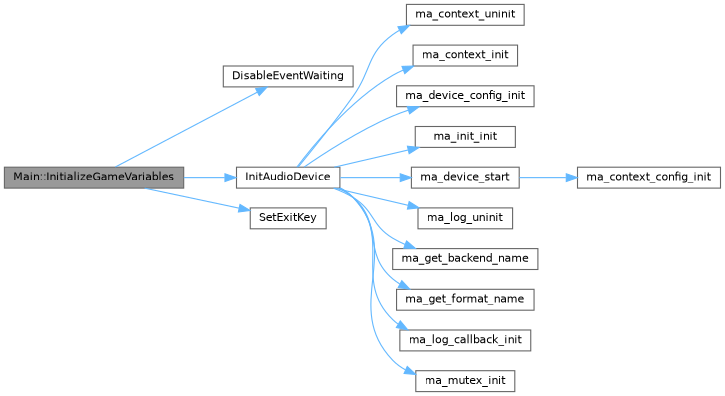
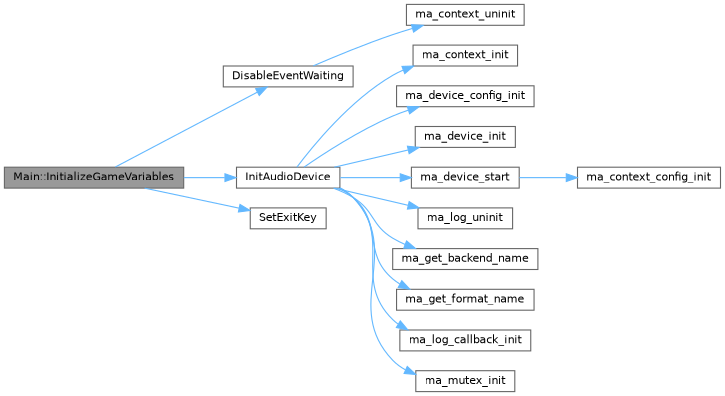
(353, 96) -> (362, 46)
(465, 137) -> (465, 137)
